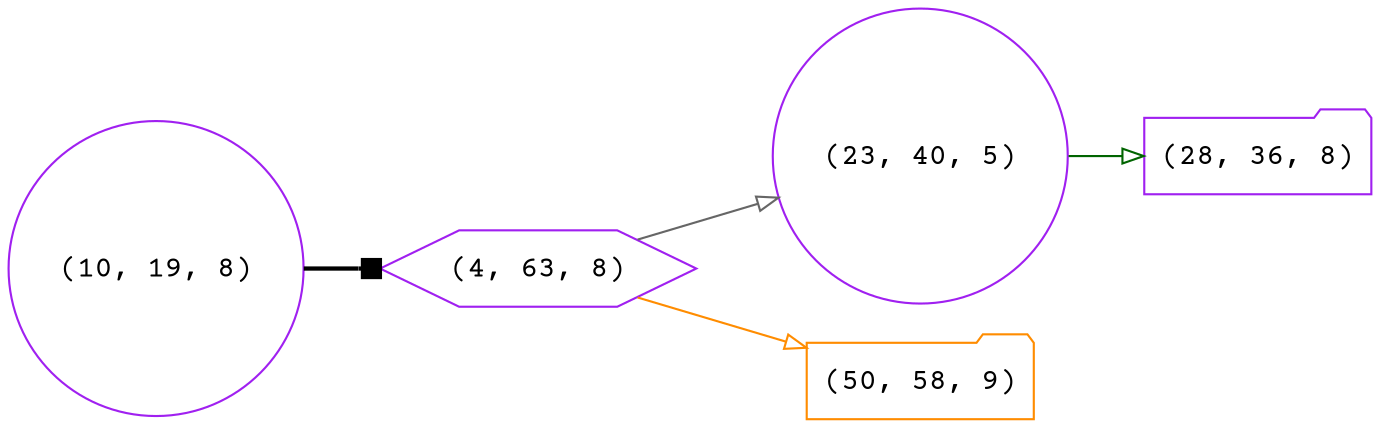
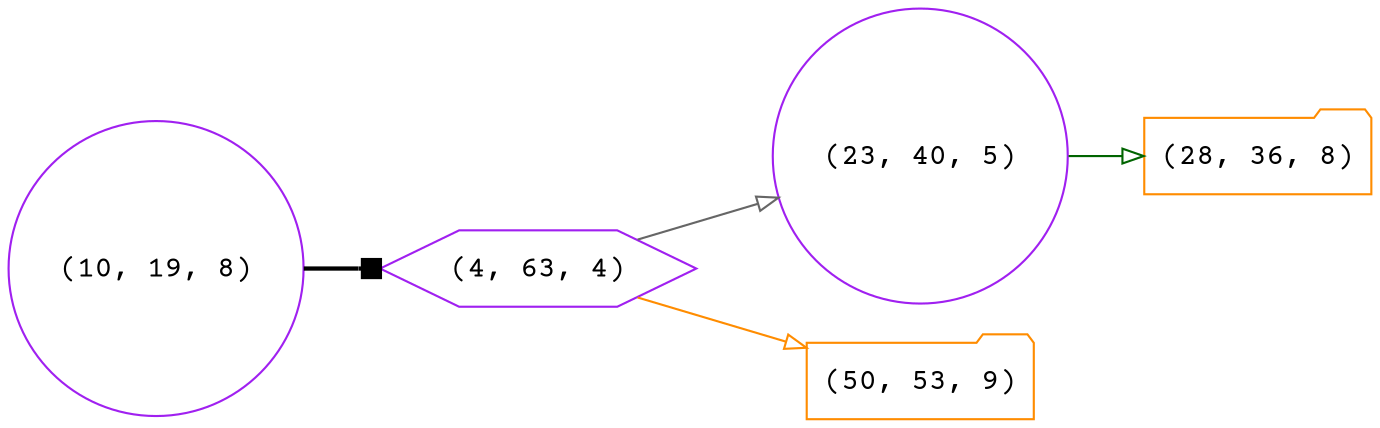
(1258, 156) -> (1258, 156)
(538, 269) -> (538, 269)
(920, 381) -> (920, 381)
